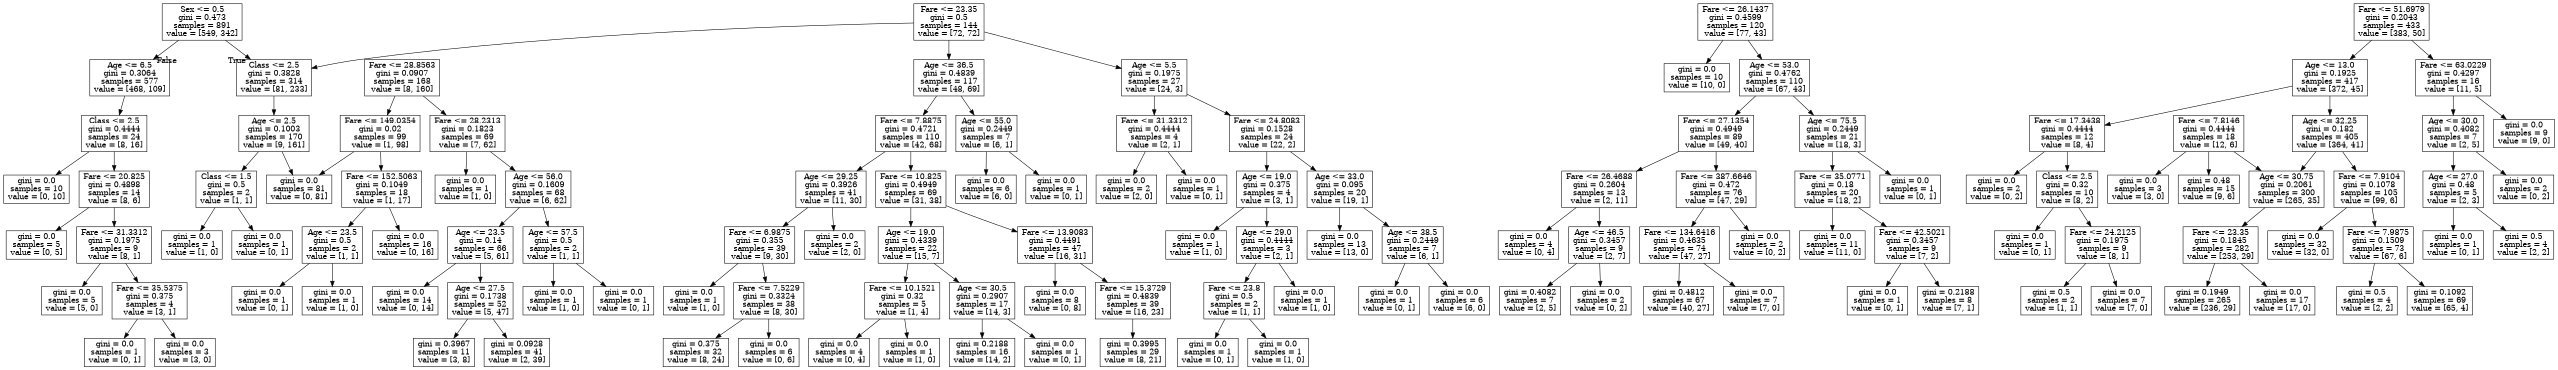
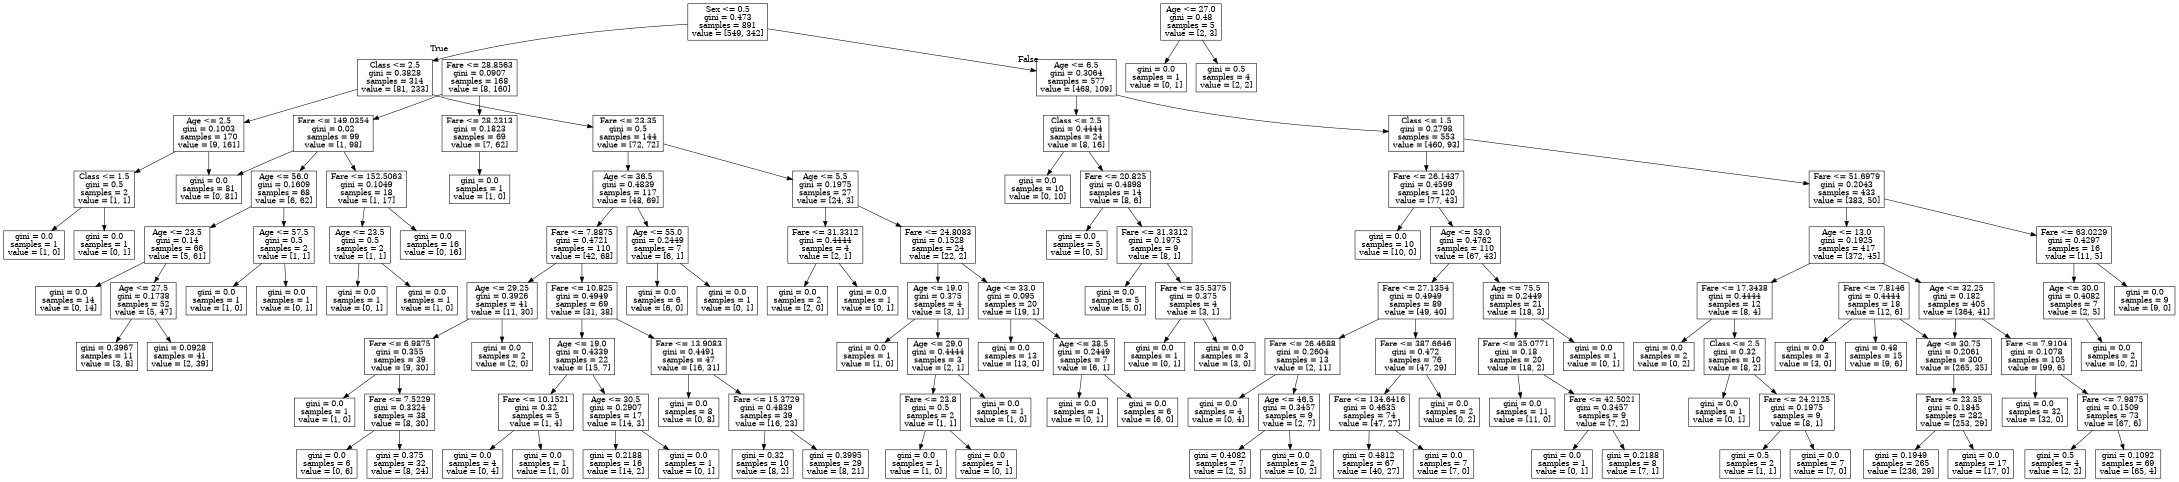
(615, 35) -> (510, 112)
none -> (1426, 133)
(2453, 159) -> none
(501, 160) -> (310, 159)
none -> (763, 464)
